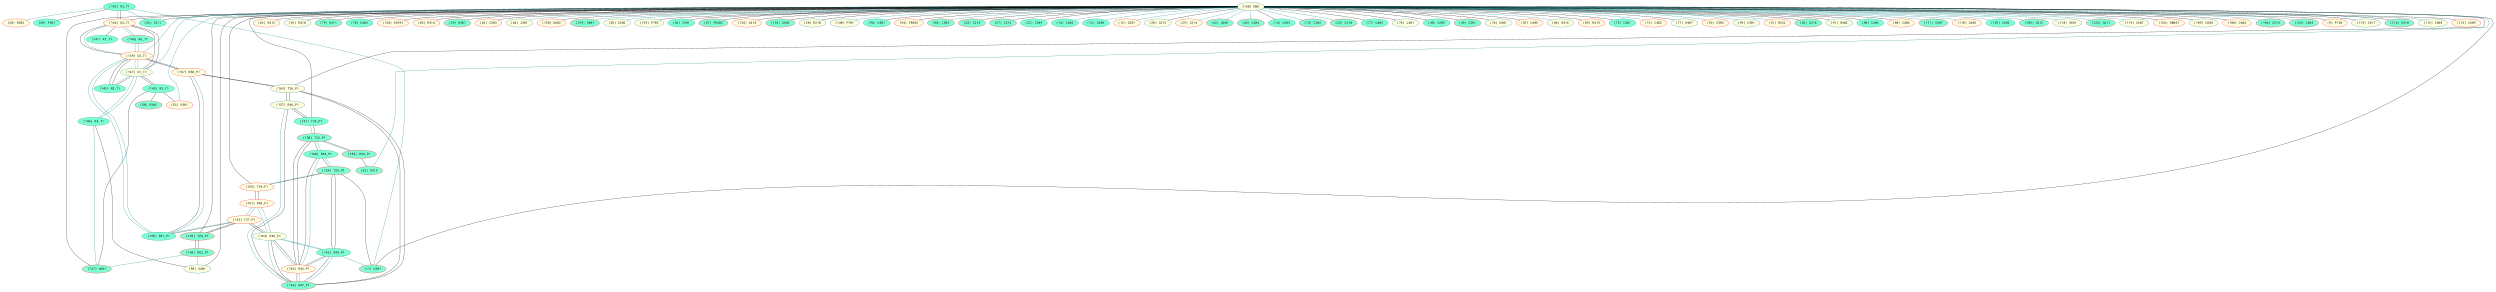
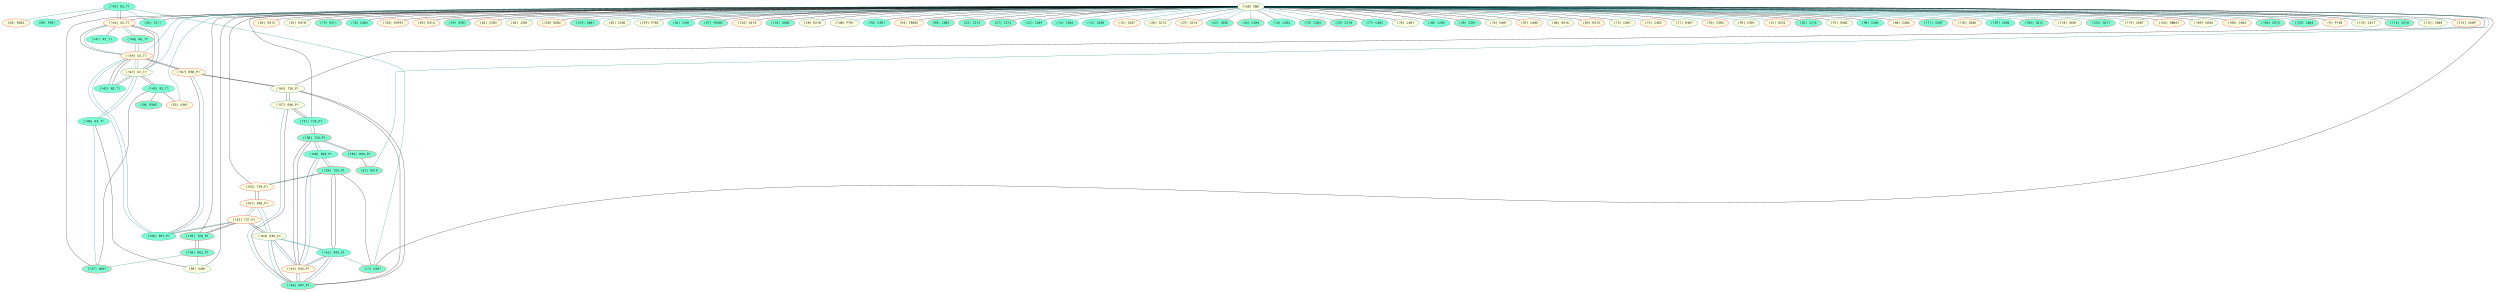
(1622, 23) -> (1622, 23)
